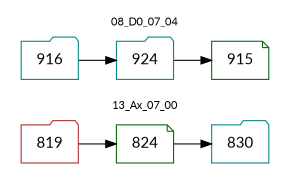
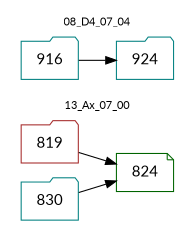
(145, 23) -> (97, 23)
(240, 60) -> none
(187, 144) -> (92, 188)
